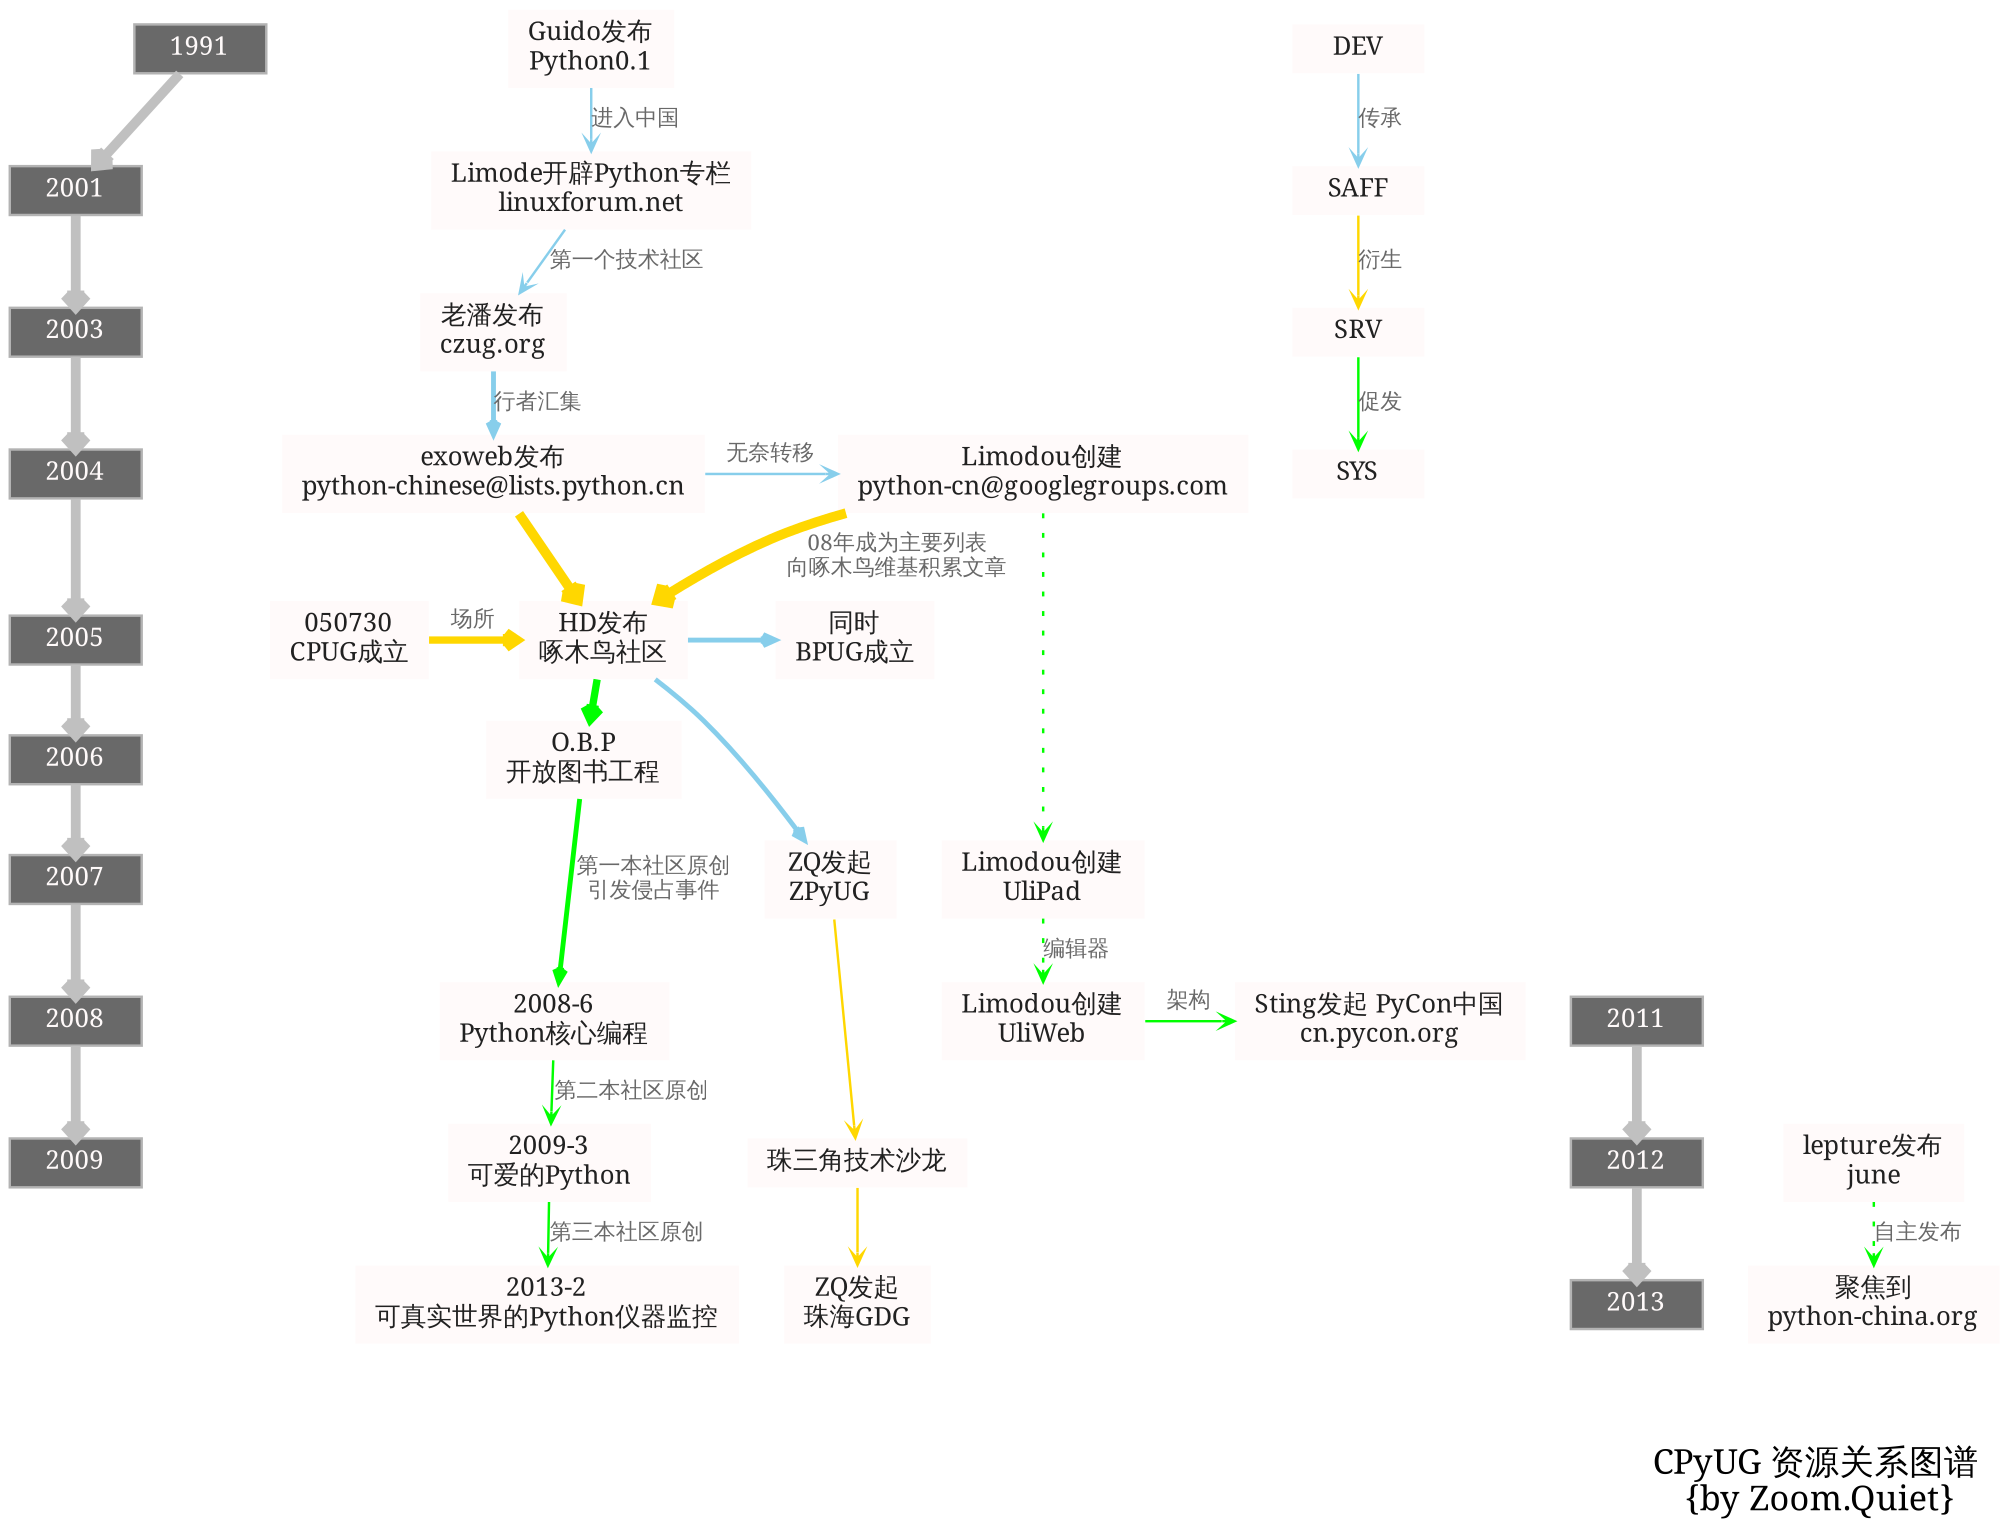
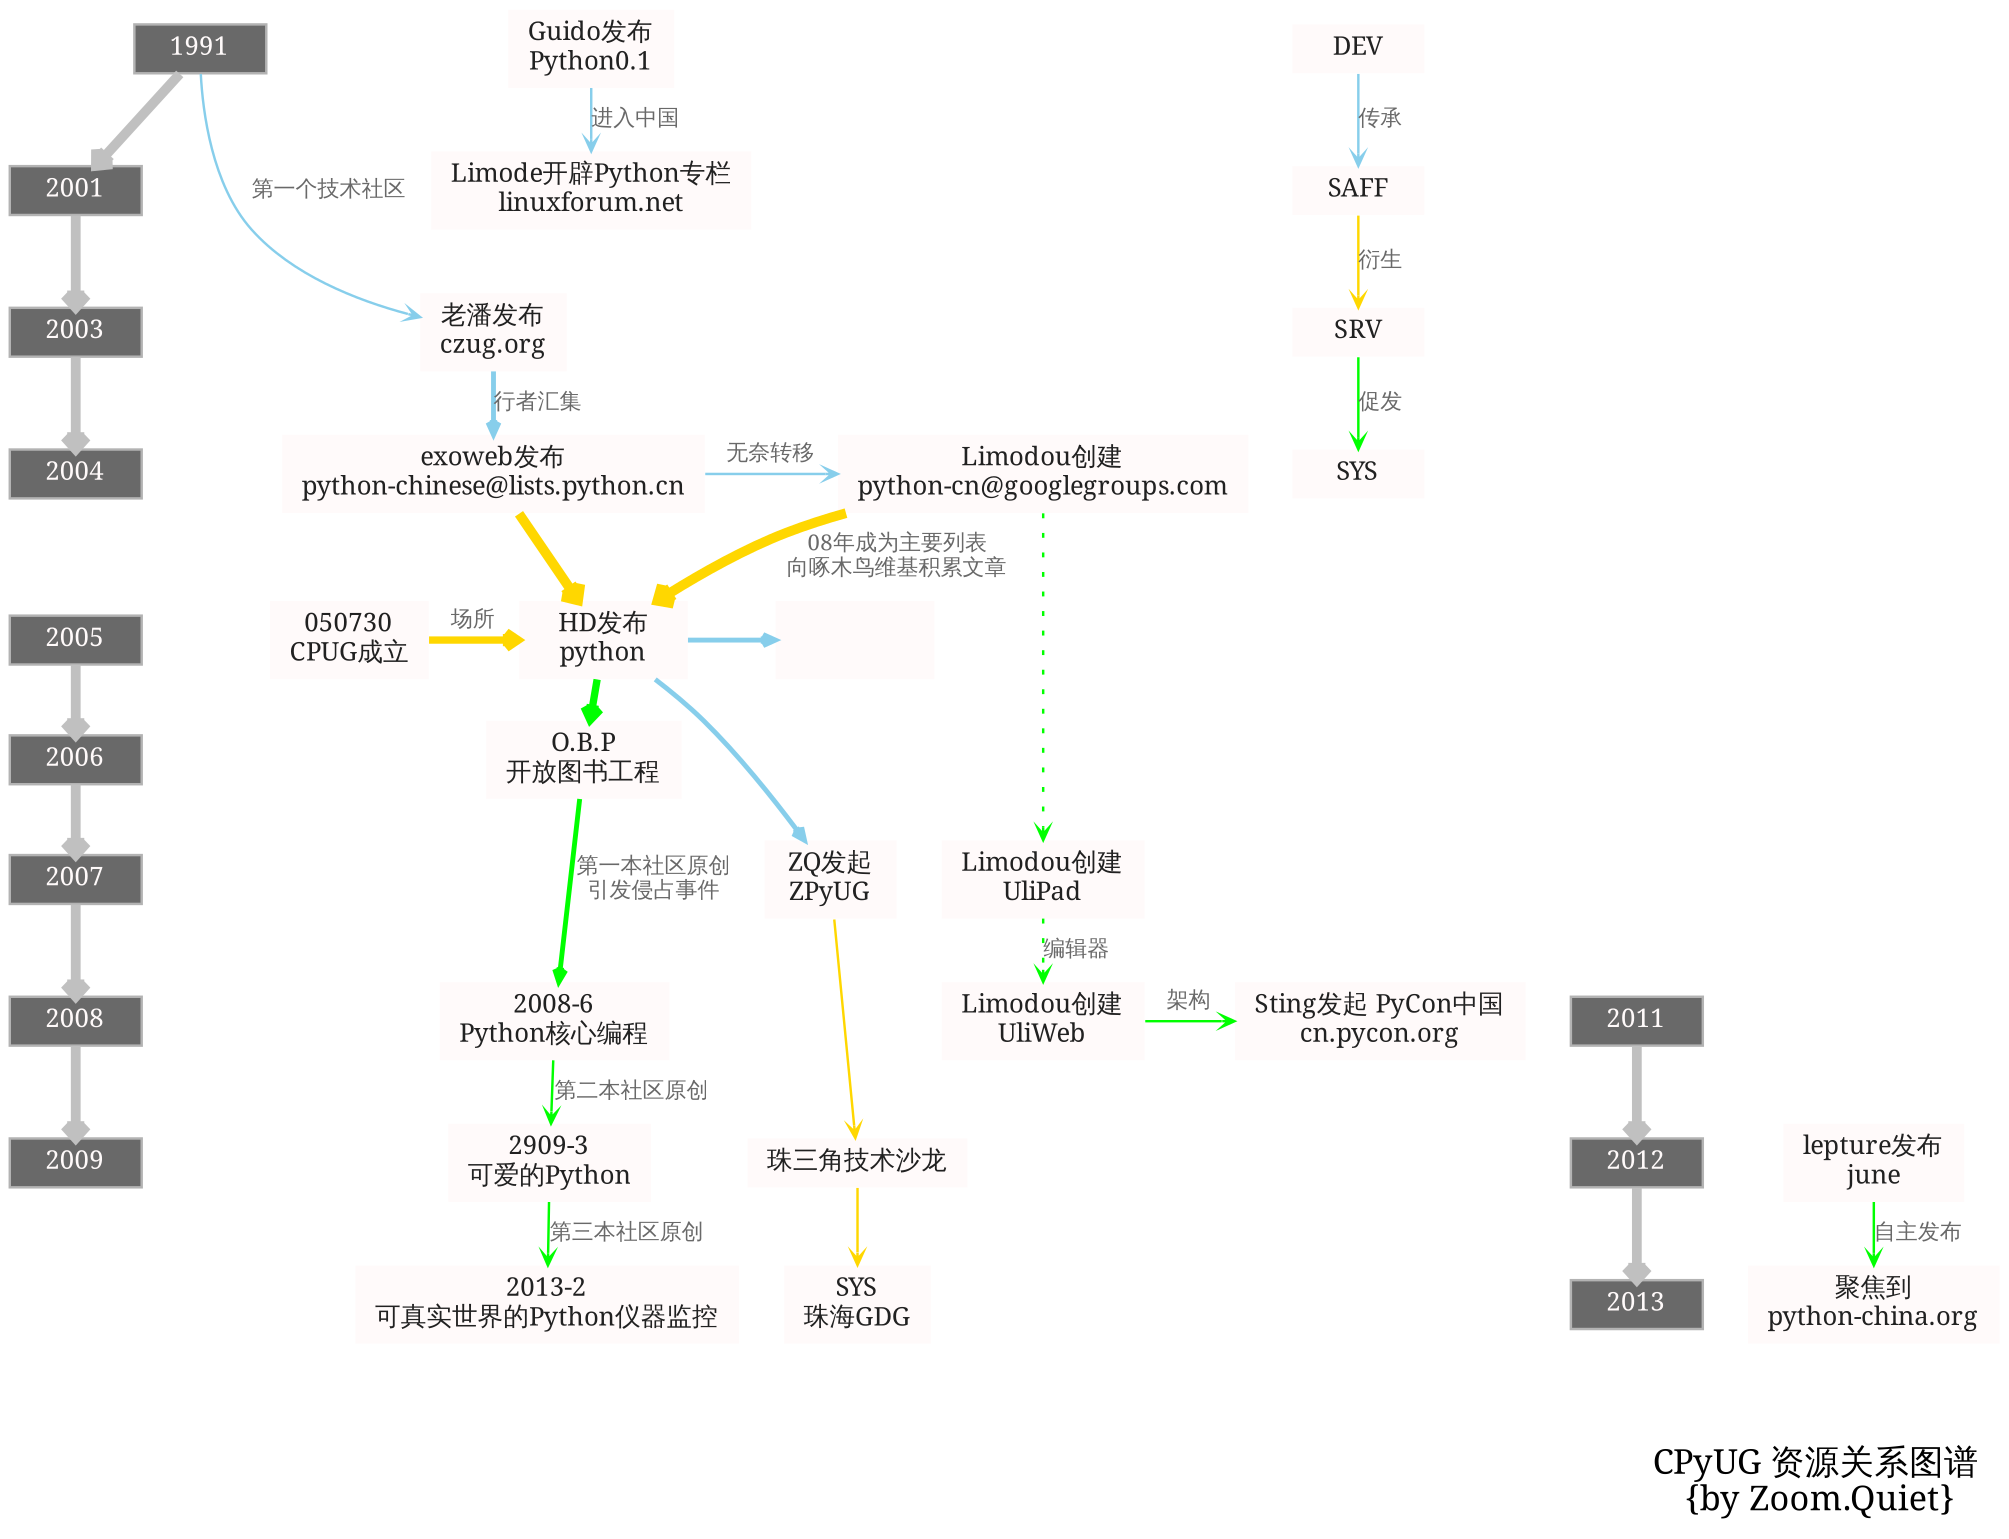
(546, 256) -> (256, 234)
(76, 551) -> none
(603, 640) -> (603, 640)
(855, 640) -> (855, 640)
(550, 1163) -> (550, 1163)
(1874, 1227) -> (1874, 1227)
(858, 1305) -> (858, 1305)
